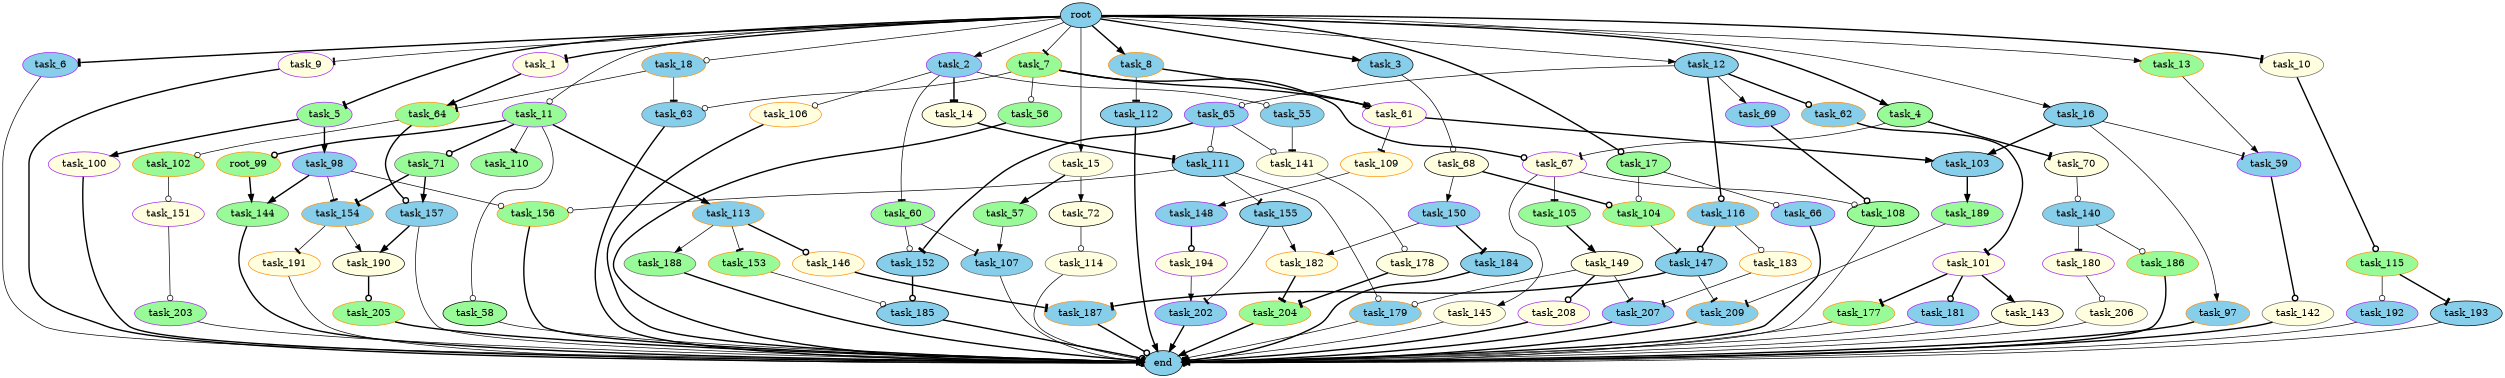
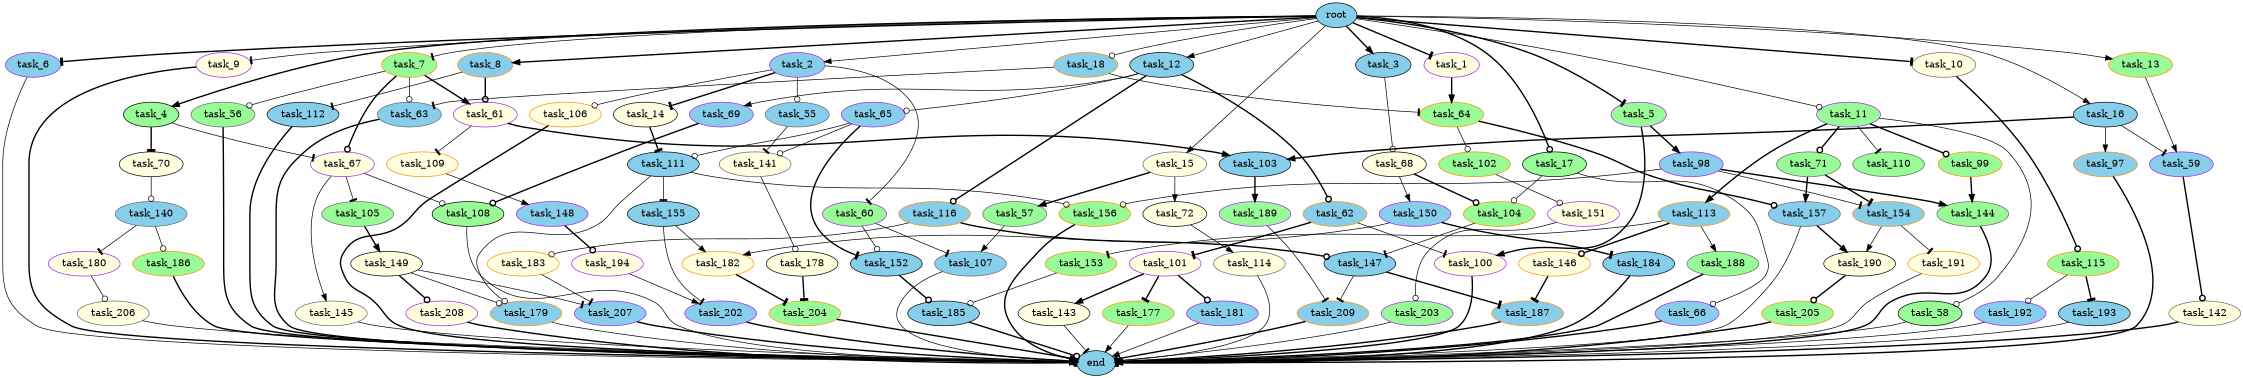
(248, 164) -> (1970, 164)
(1081, 236) -> (1207, 236)
none -> (1405, 240)
